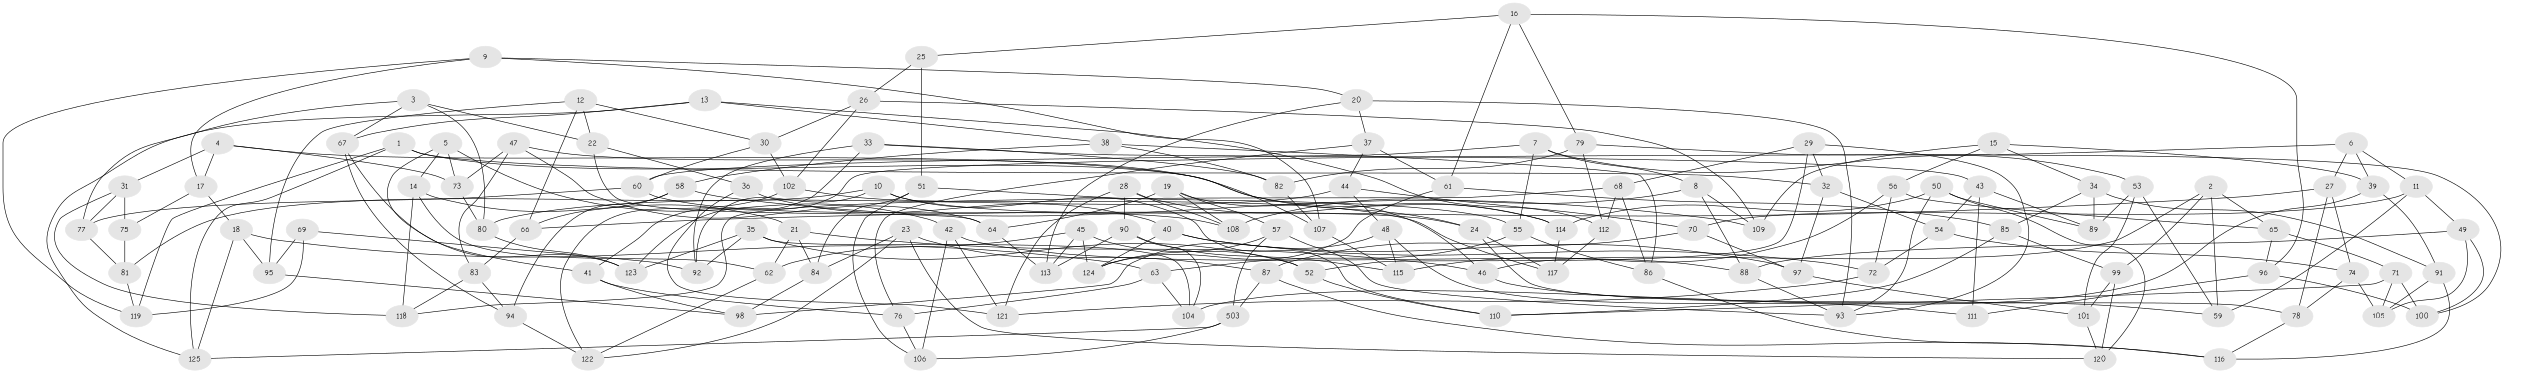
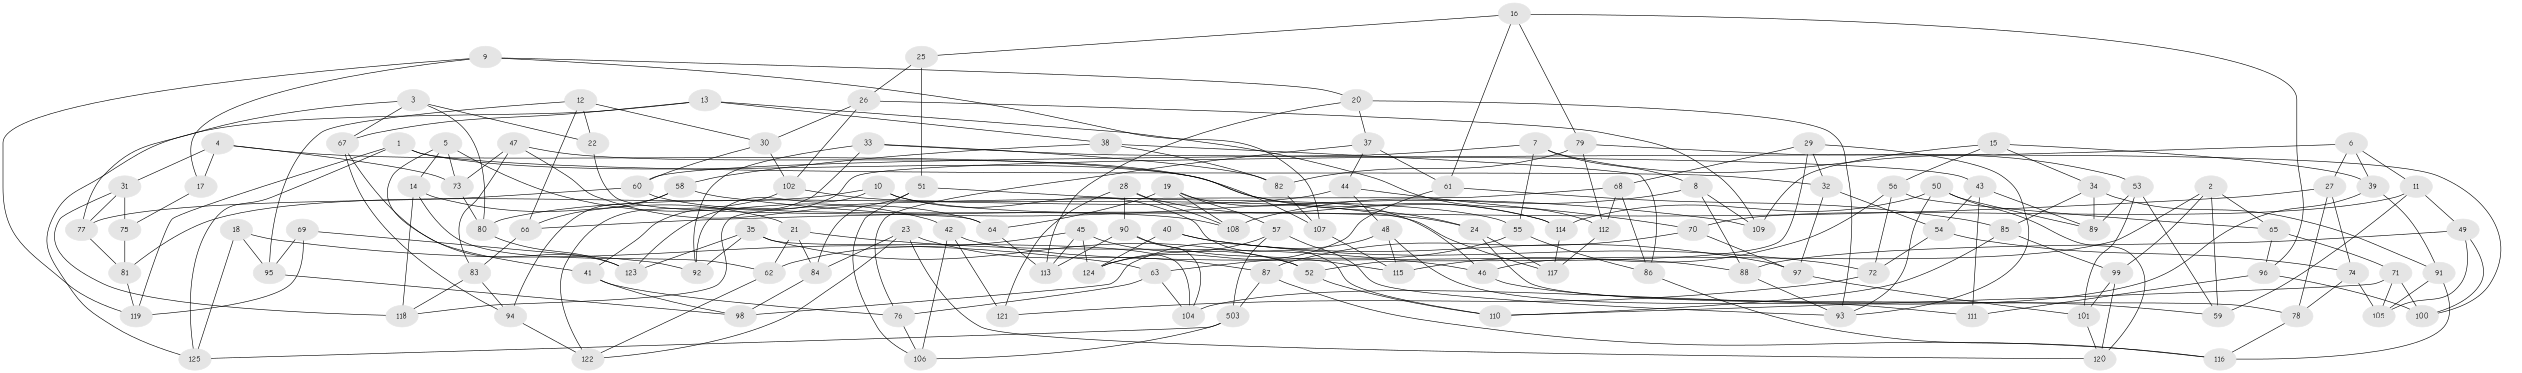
(746, 187) -> none
(219, 208) -> none
